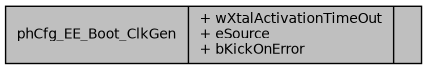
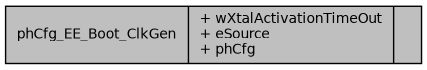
(253, 50) -> (228, 50)
